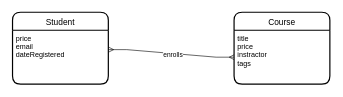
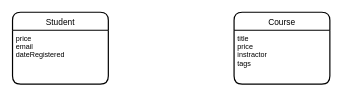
(171, 53) -> none
